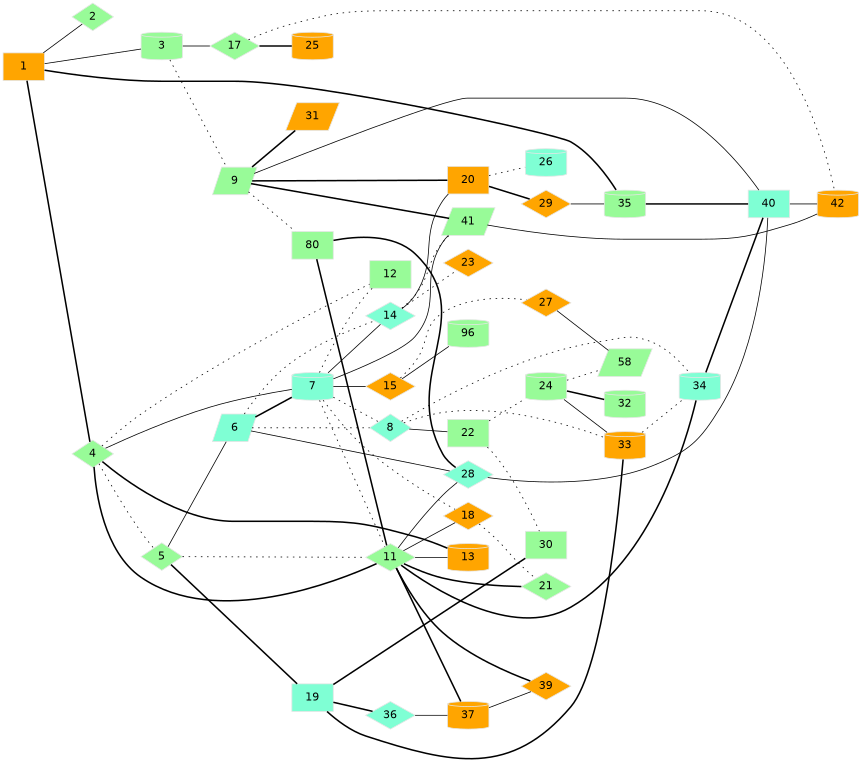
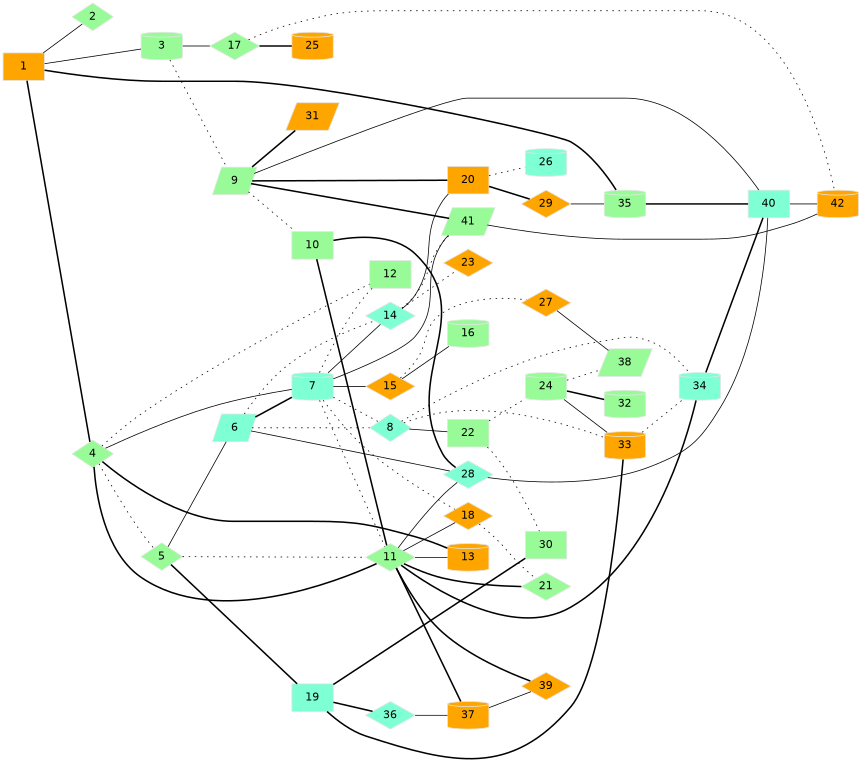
(313, 245) -> (313, 245)
(468, 334) -> (468, 334)
(625, 363) -> (625, 363)
